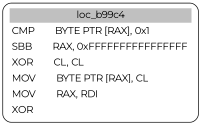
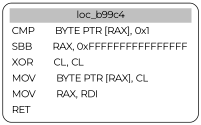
(33, 110) -> (32, 110)
